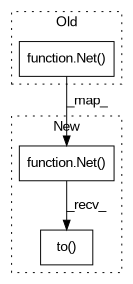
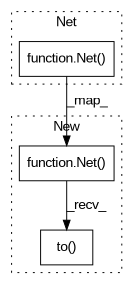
(67, 23) -> (67, 23)
